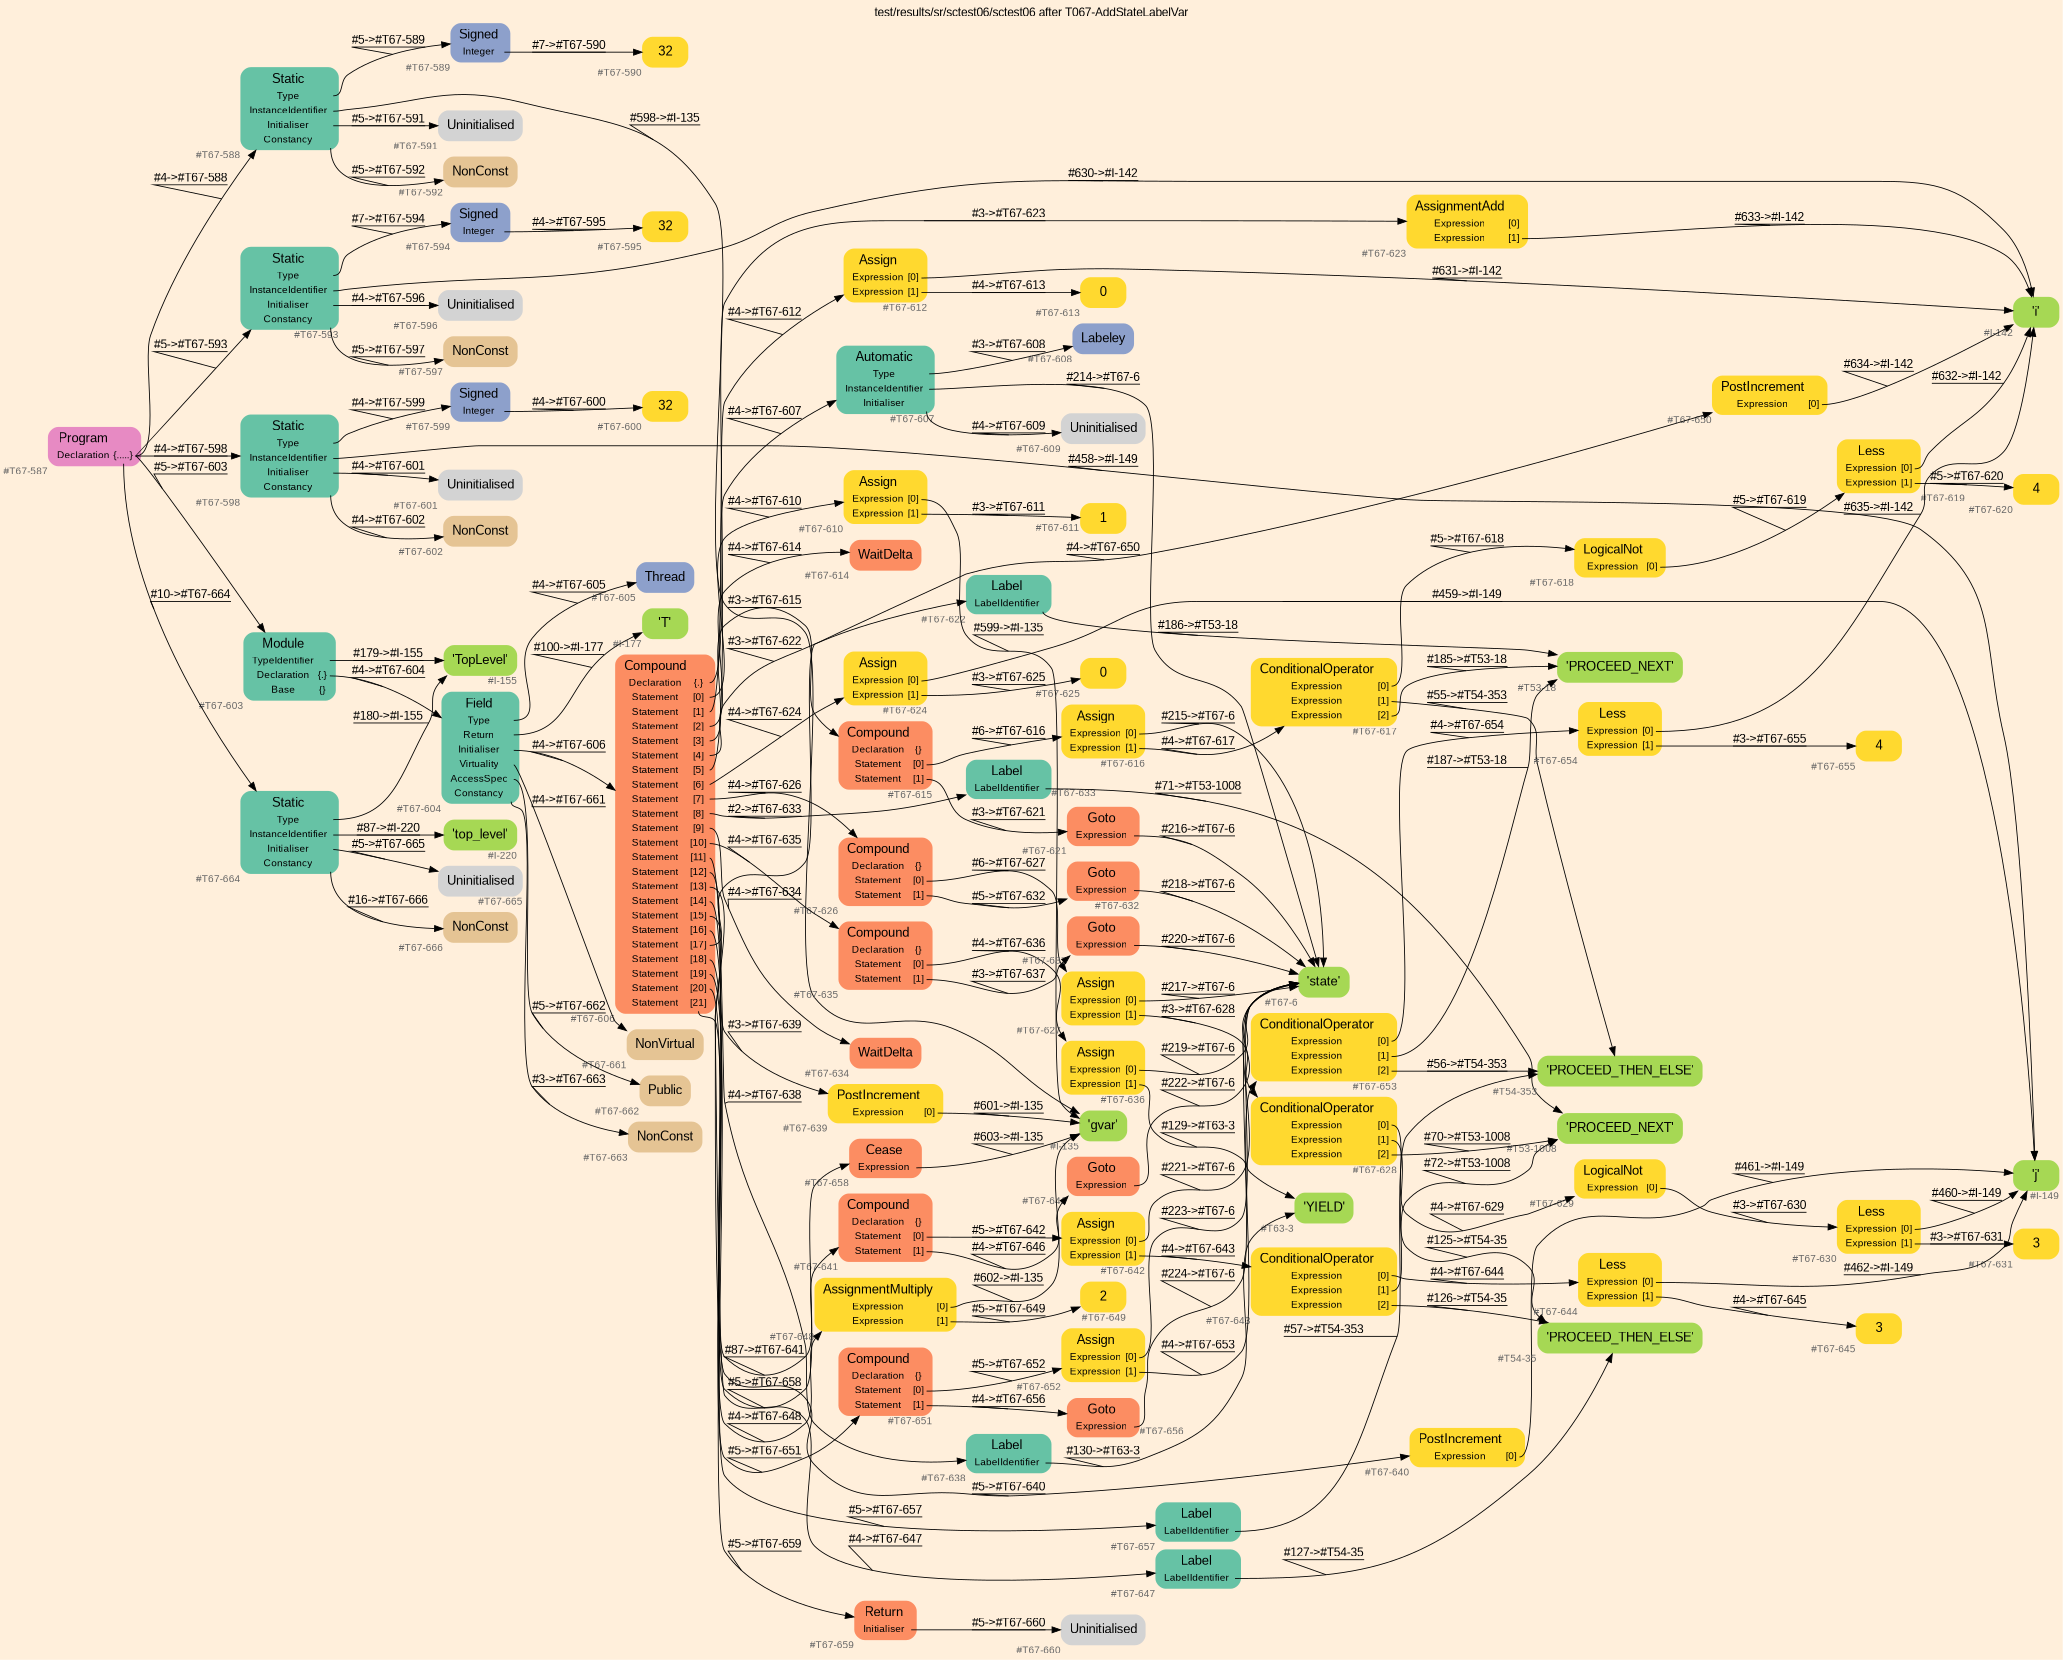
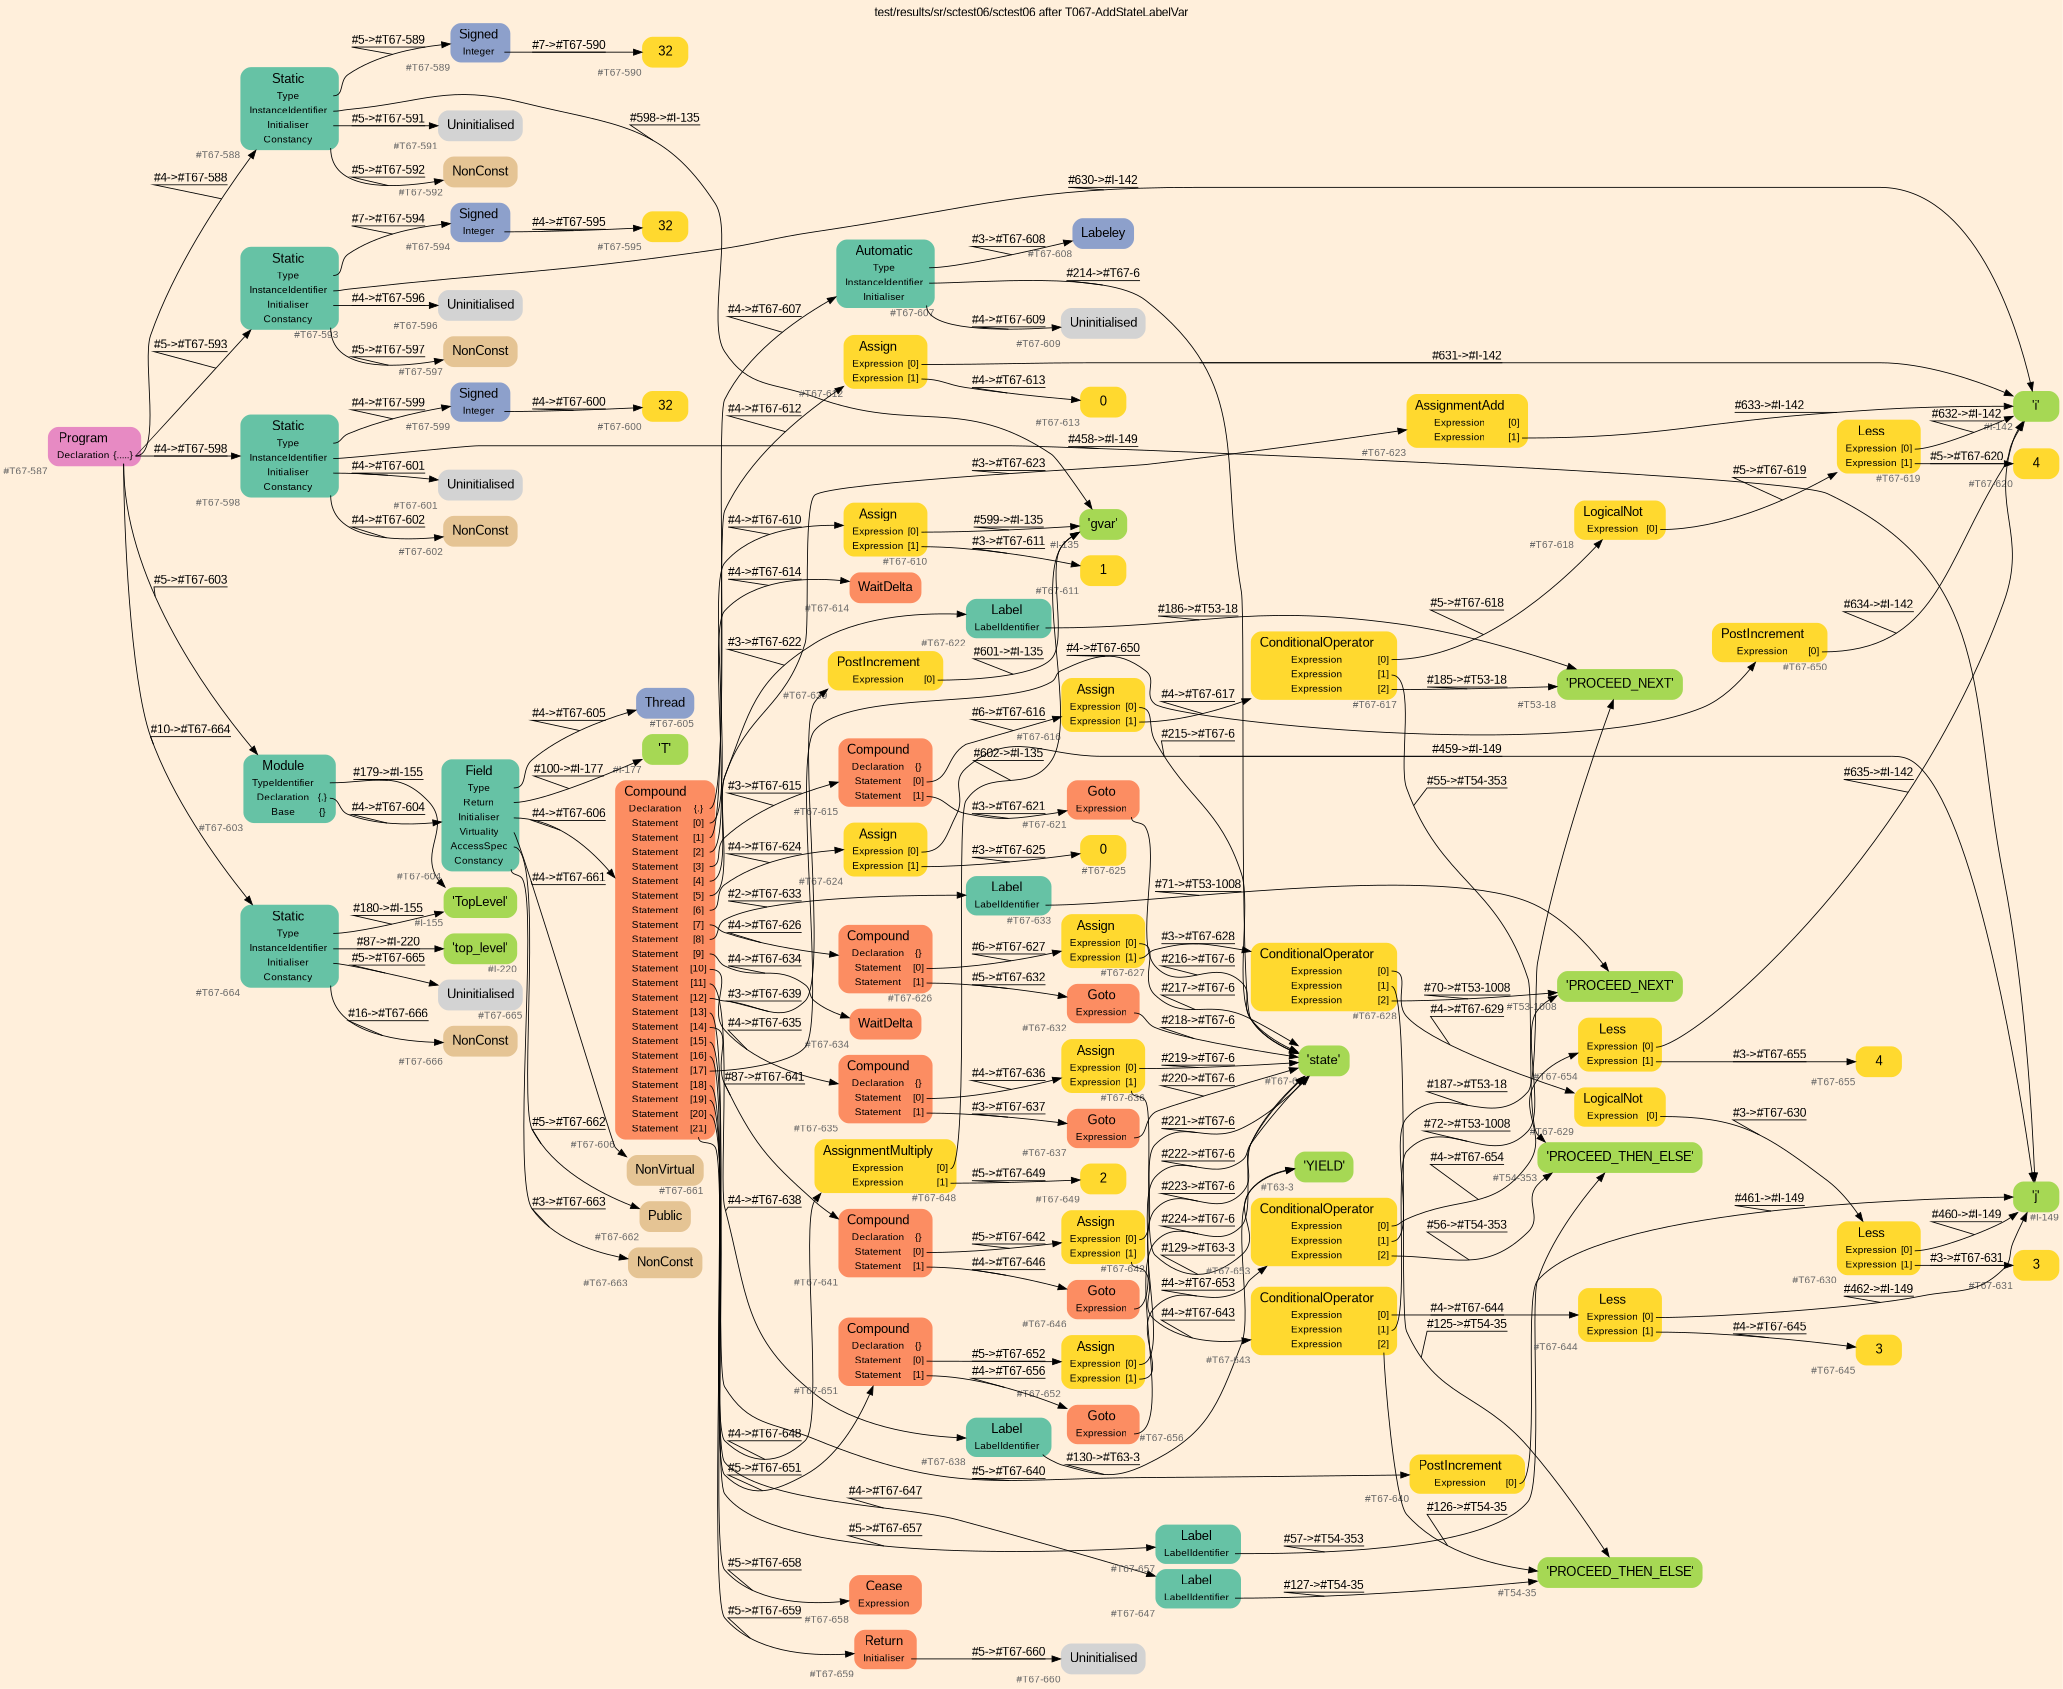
(995, 1159) -> none
